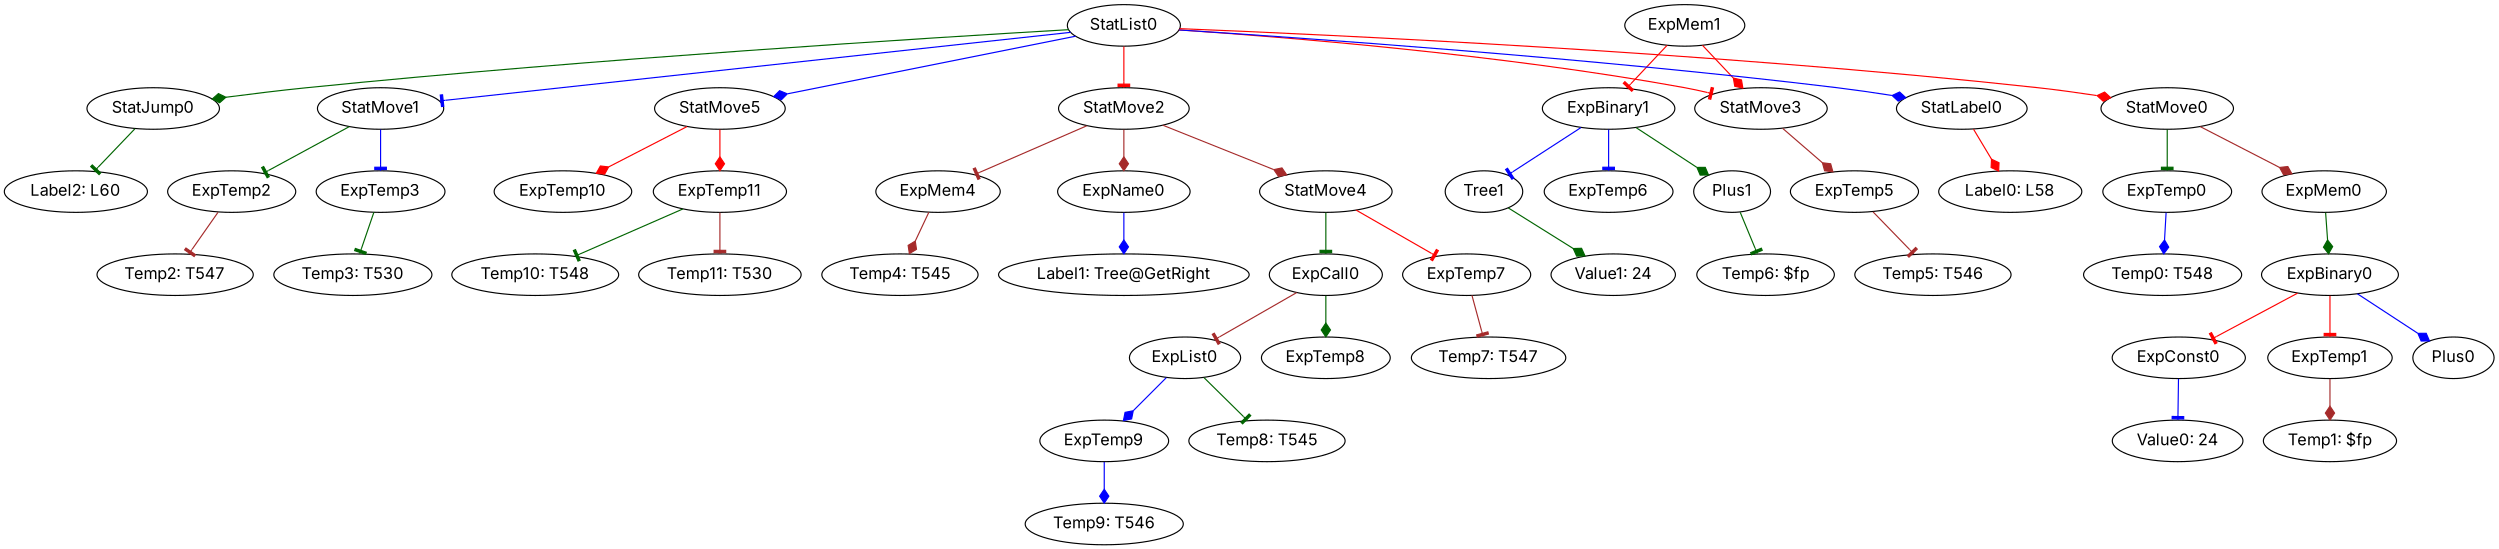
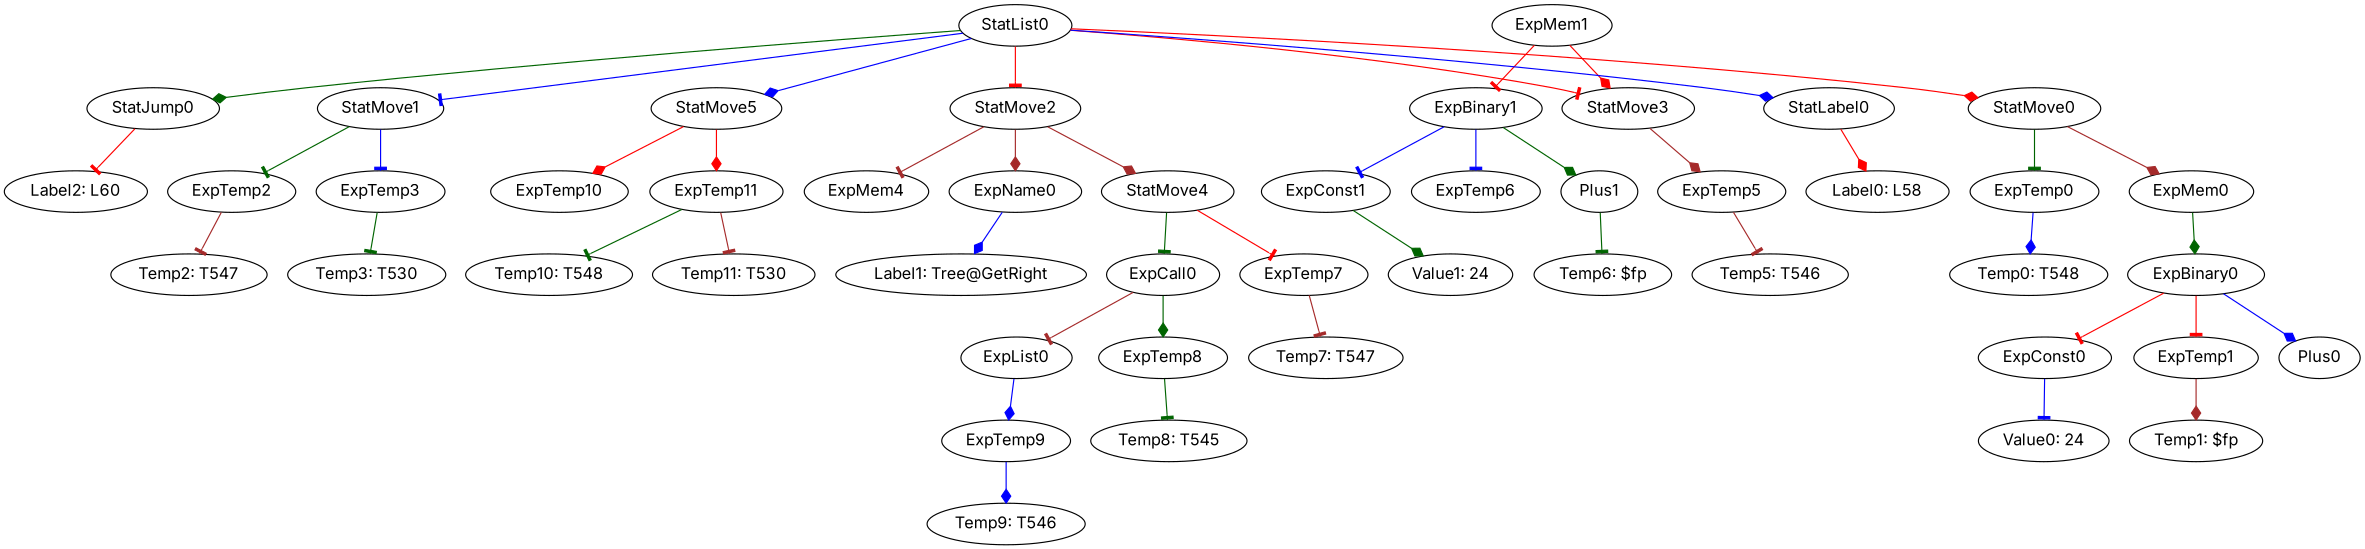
(117, 148) -> (117, 148)
(1484, 192) -> (1326, 192)
(900, 275) -> none
(1224, 397) -> (1166, 397)
